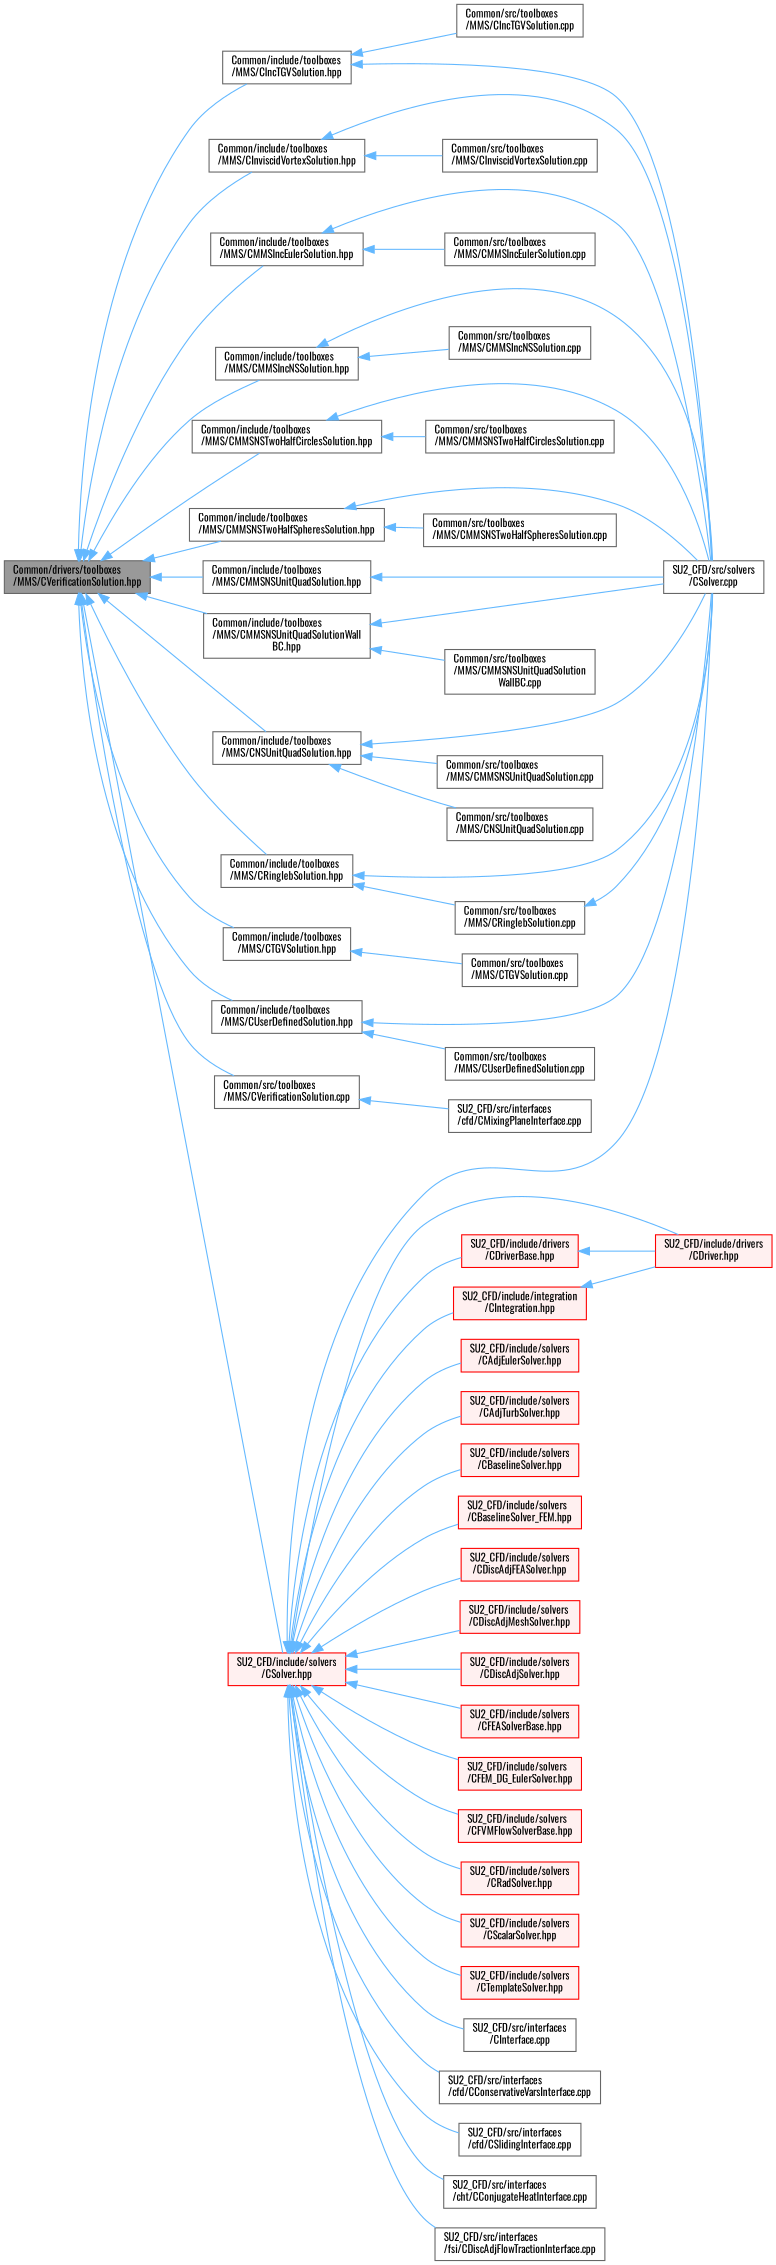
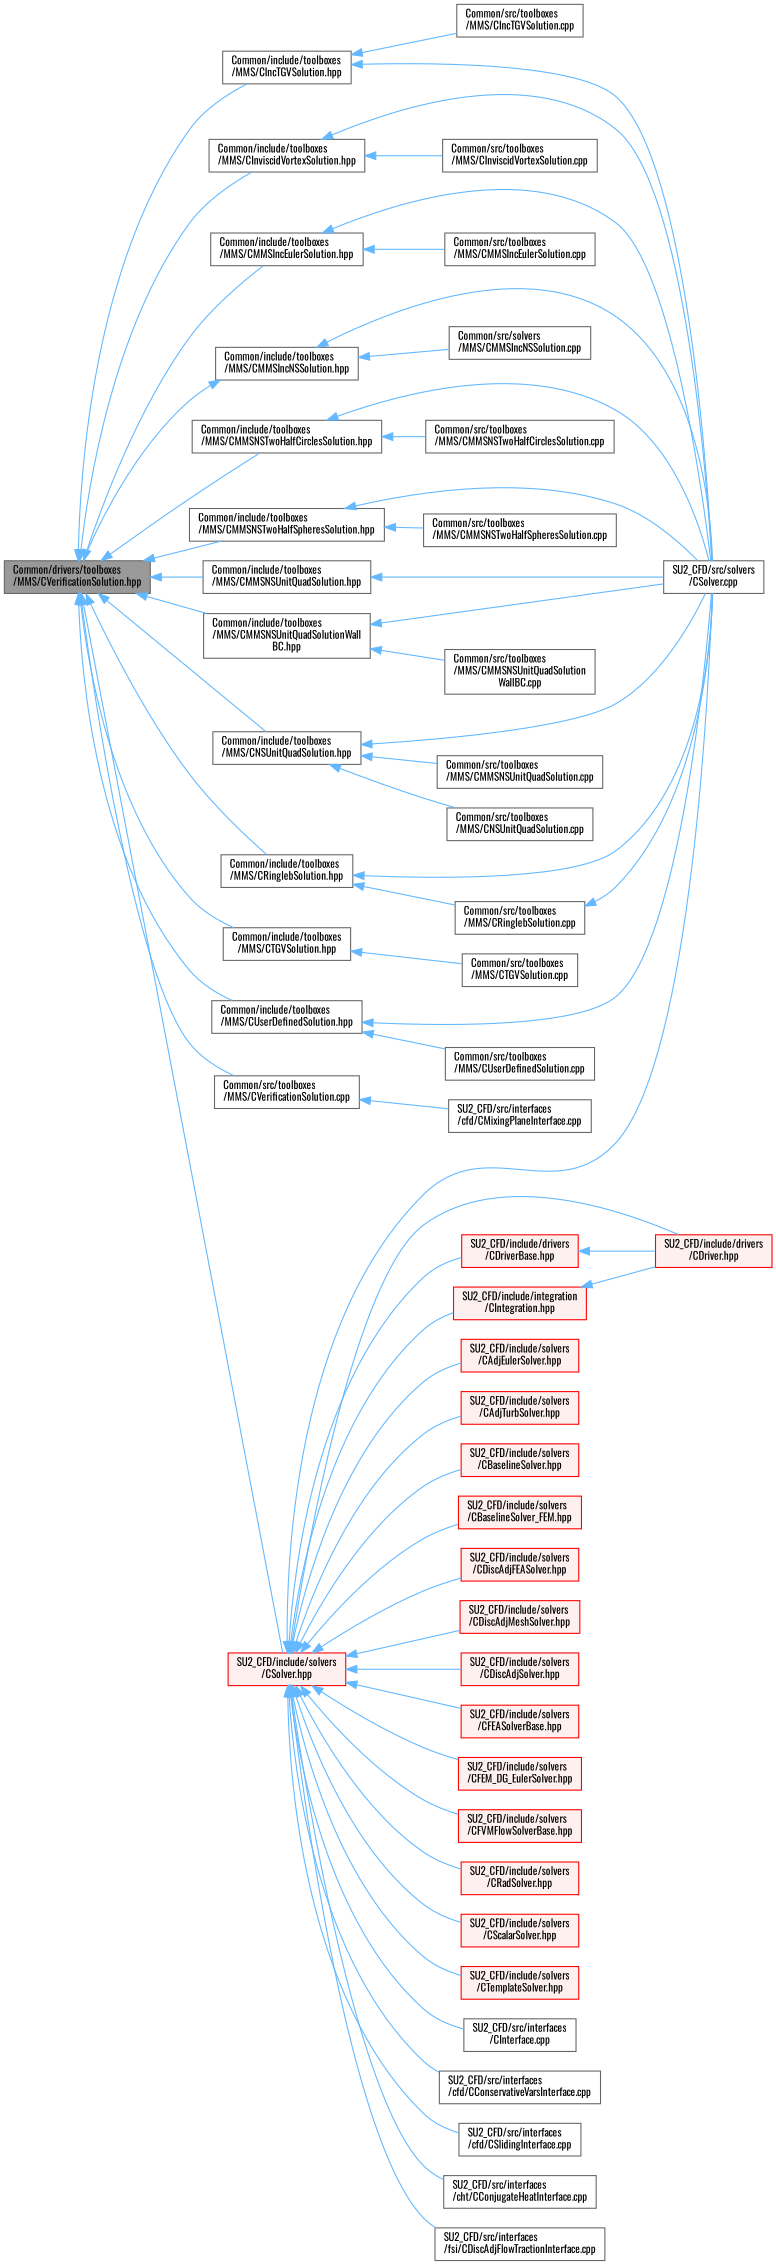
(520, 343) -> (520, 343)
(161, 449) -> (135, 464)
